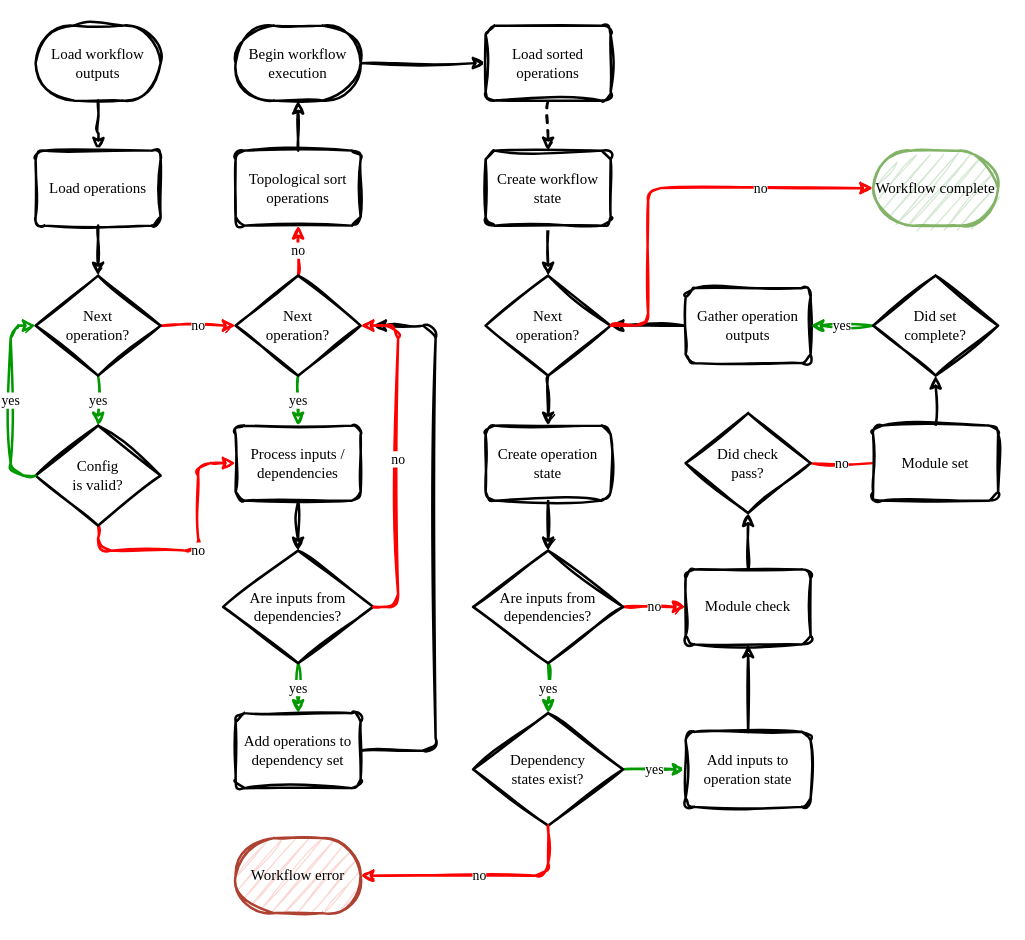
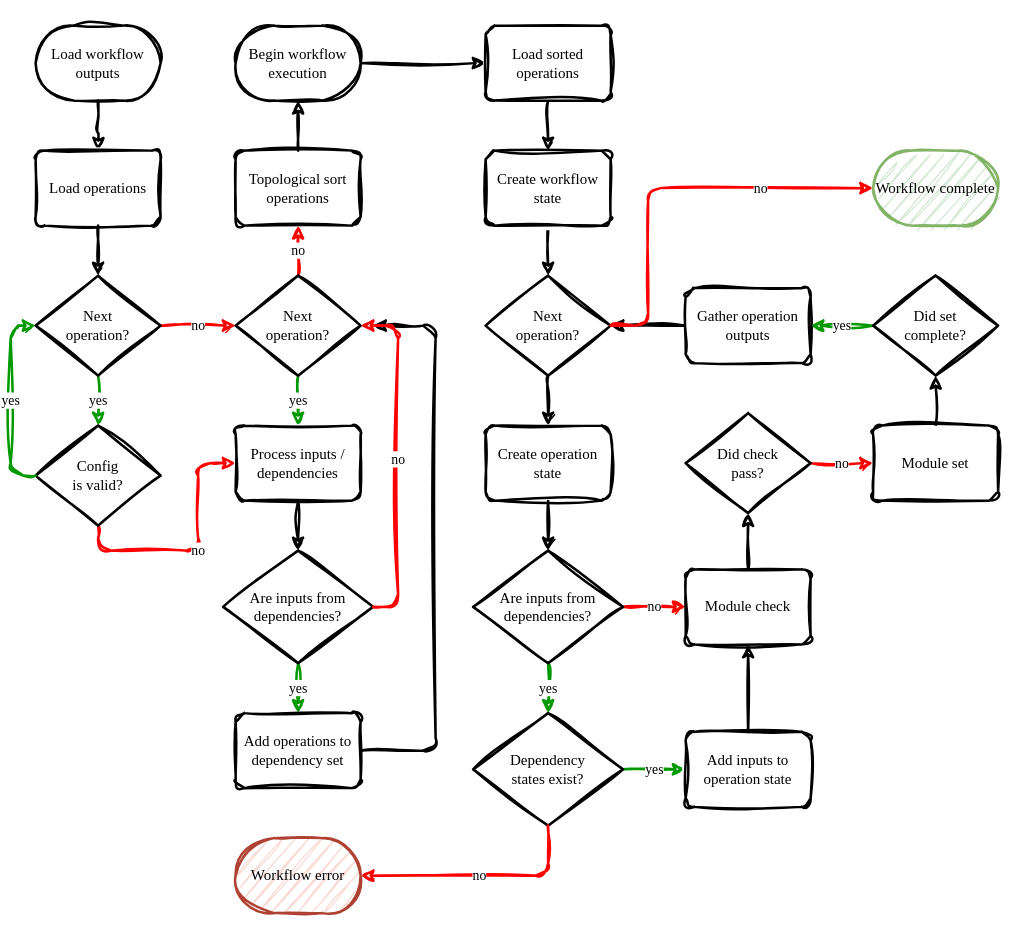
(548, 115) -> (548, 115)
(858, 463) -> (855, 463)
